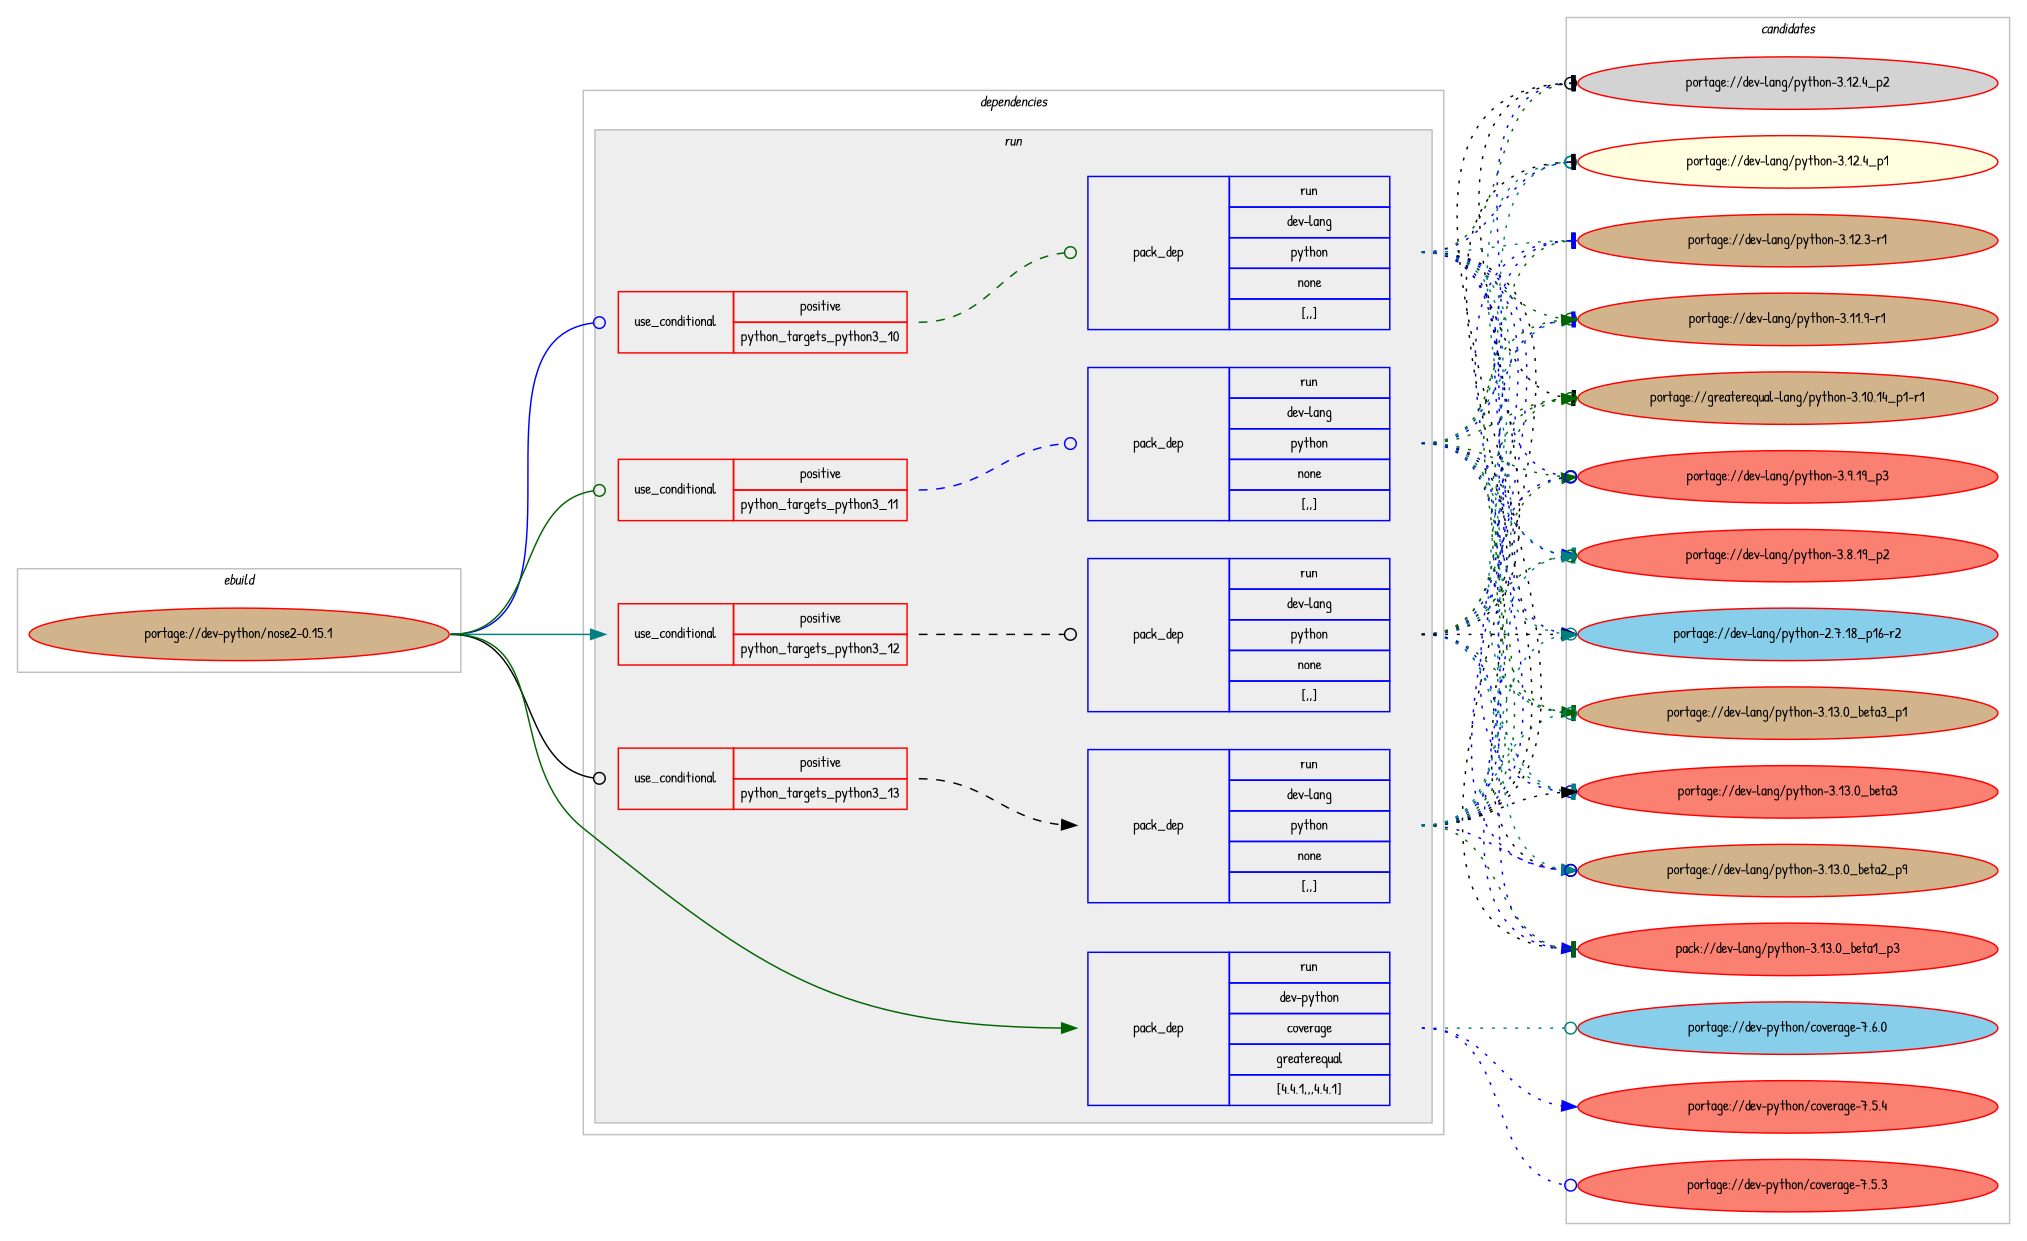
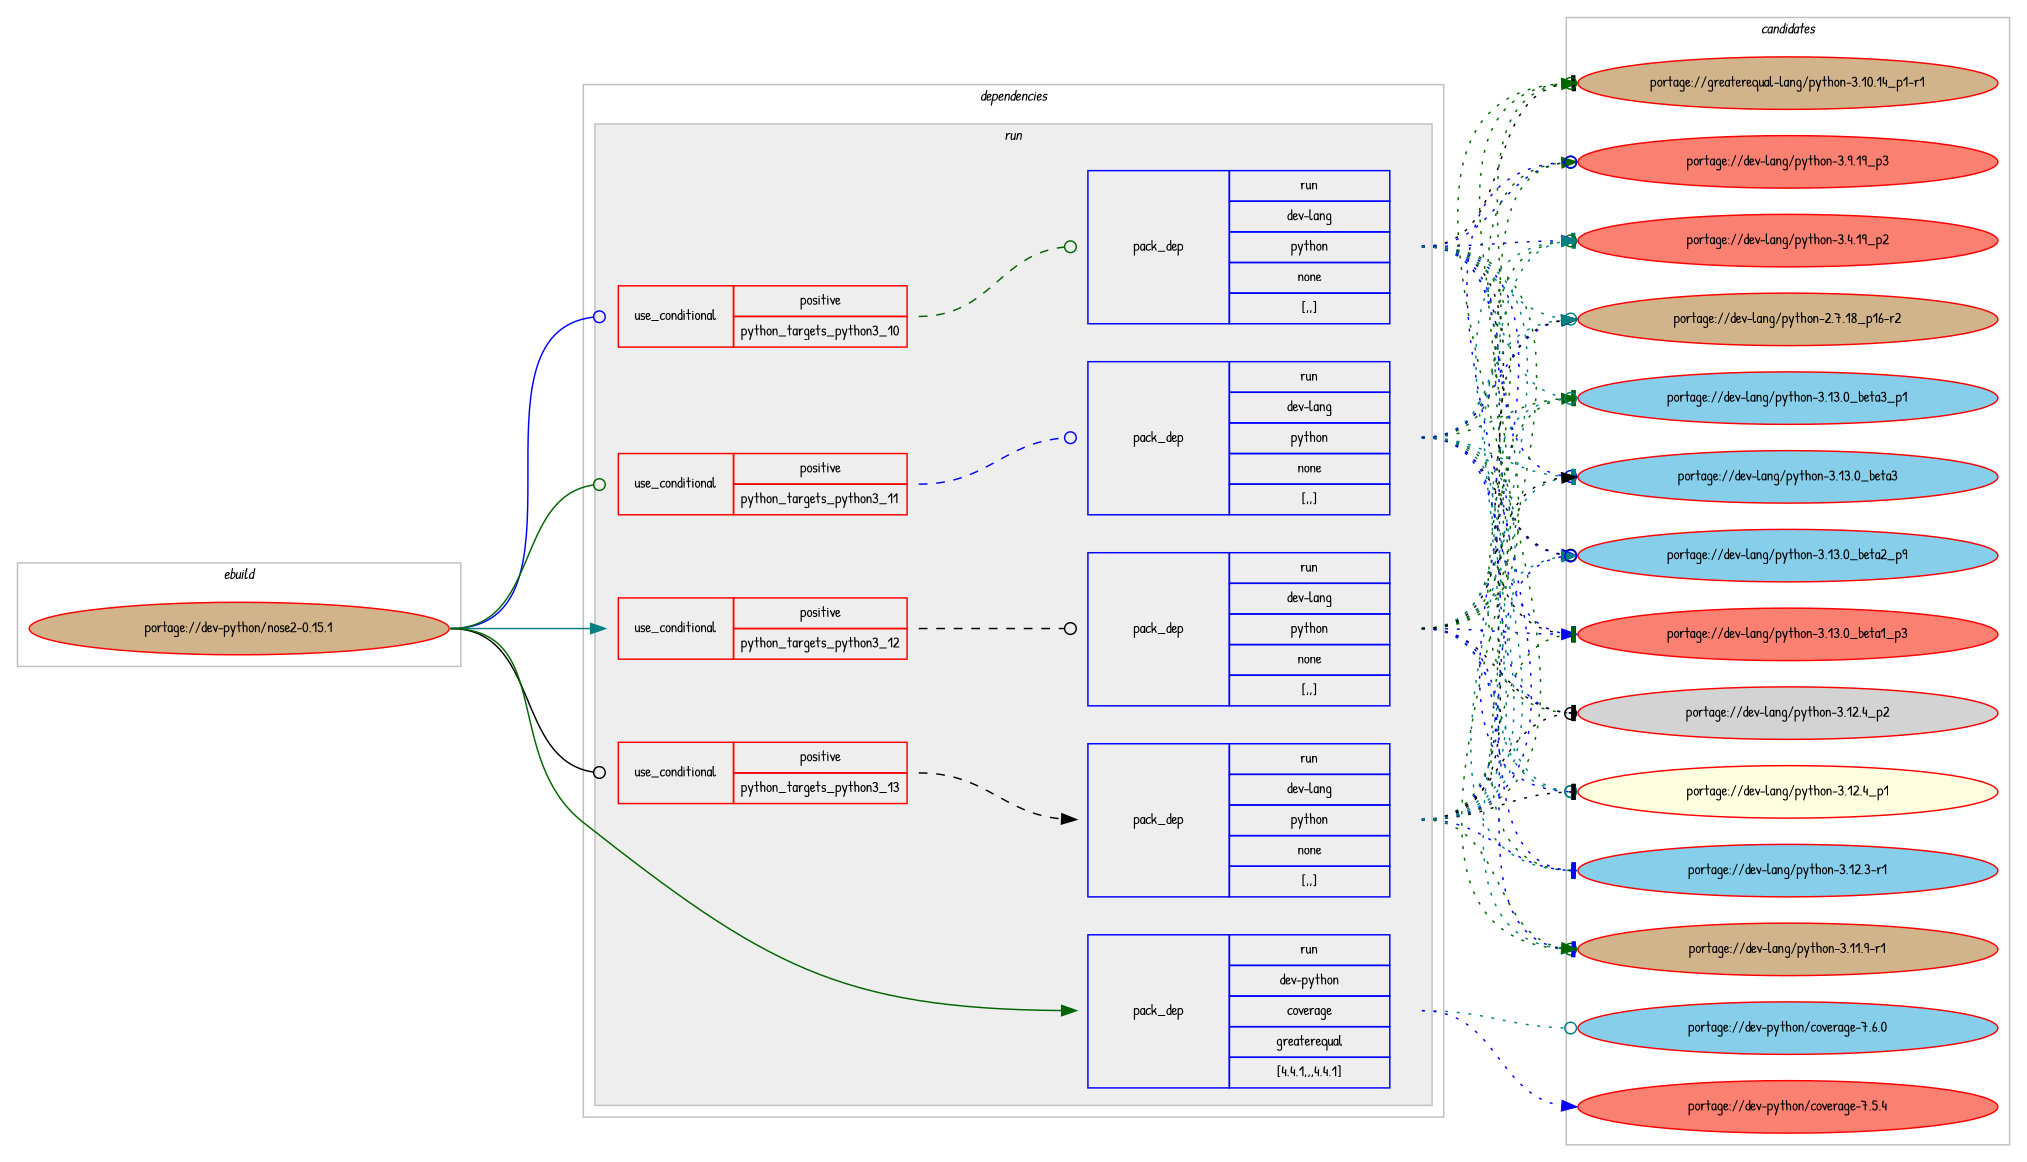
(1788, 241) -> (1788, 871)
(1788, 556) -> (1788, 241)
(1788, 634) -> (1788, 319)
(1788, 713) -> (1788, 398)
(1788, 792) -> (1788, 477)
(1788, 871) -> (1788, 556)
(1788, 949) -> (1788, 634)
(1788, 1186) -> none
